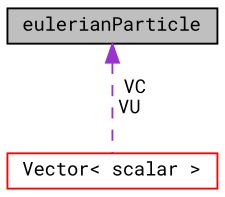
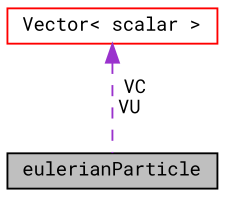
(112, 108) -> (112, 108)
